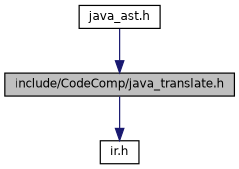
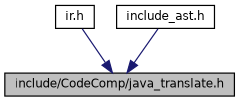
(120, 17) -> (166, 17)
(120, 112) -> (94, 46)
